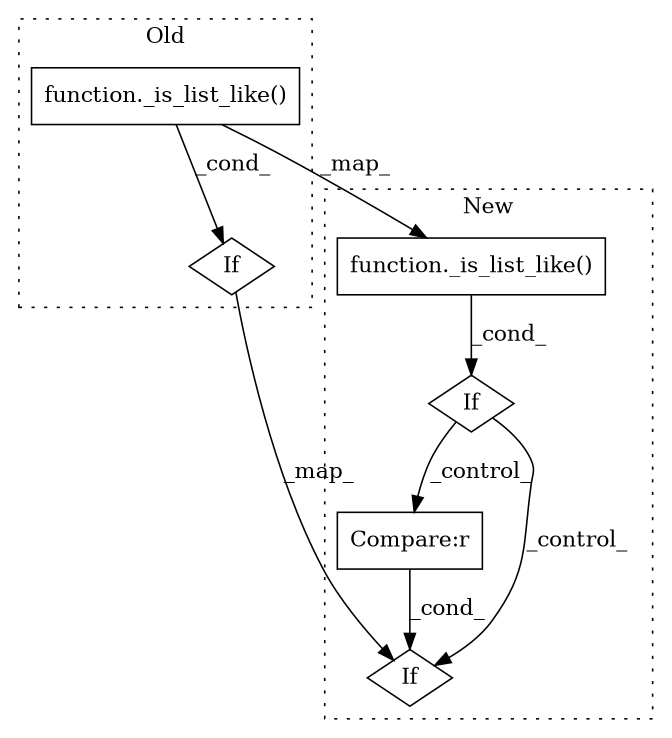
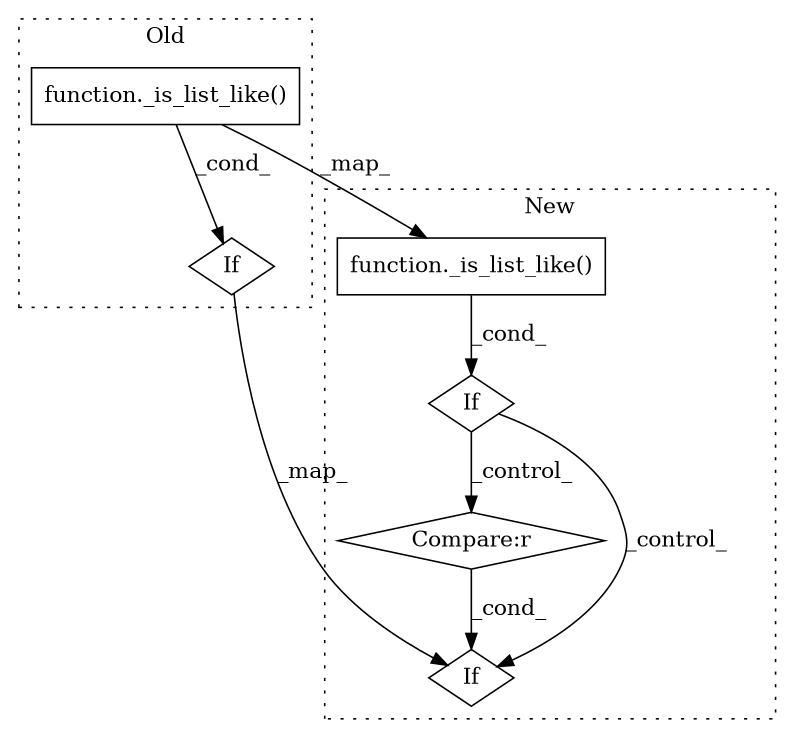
(410, 541) -> (471, 541)
